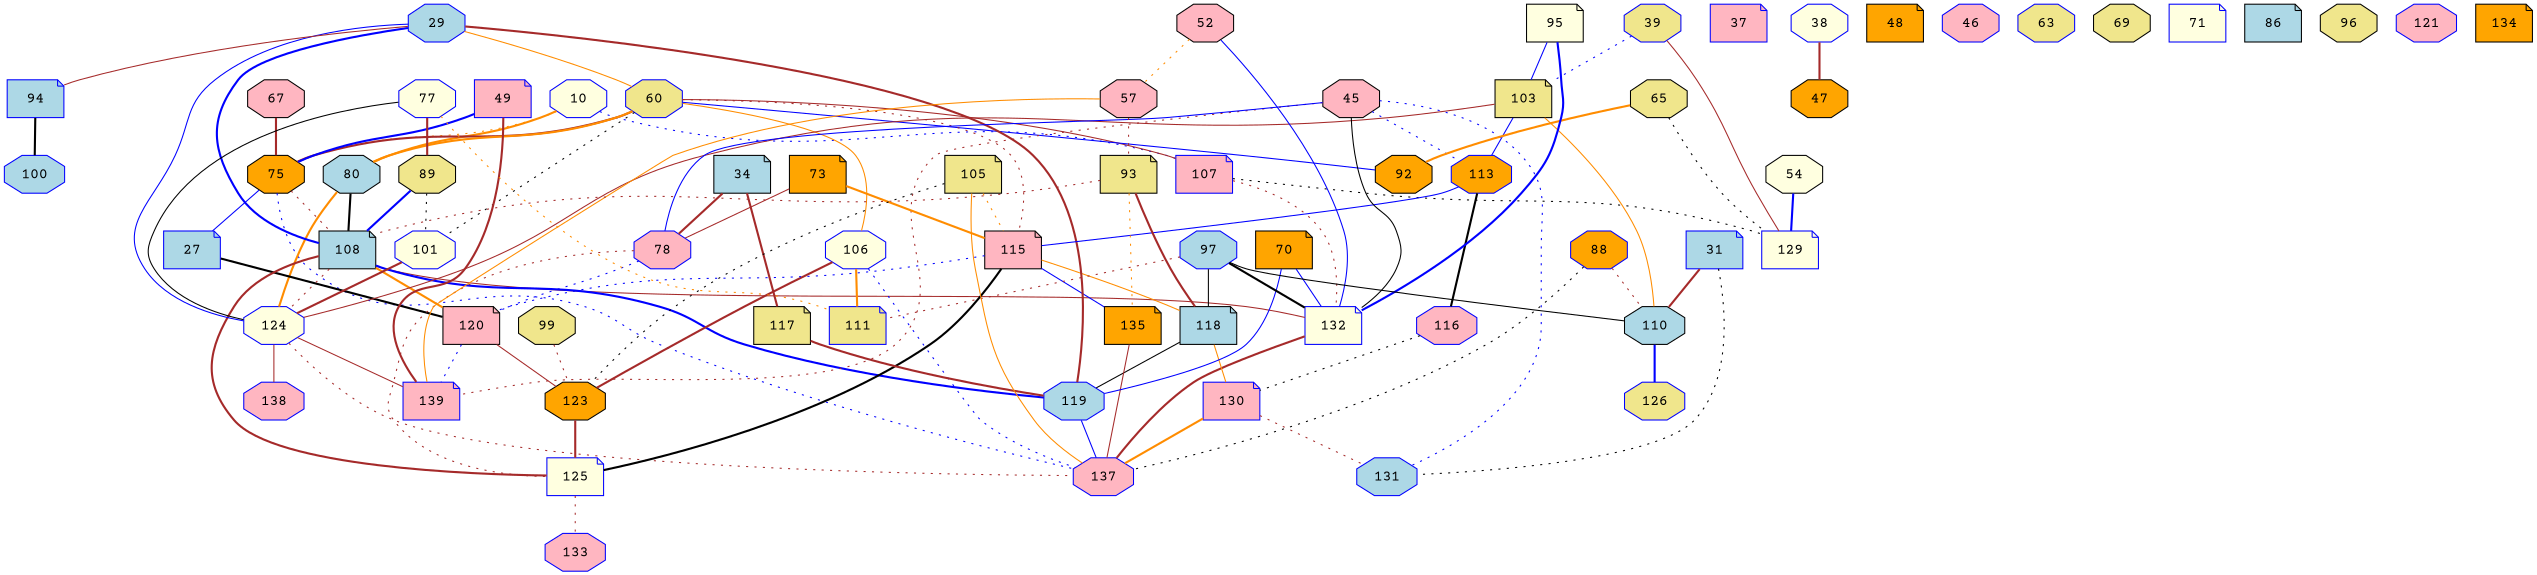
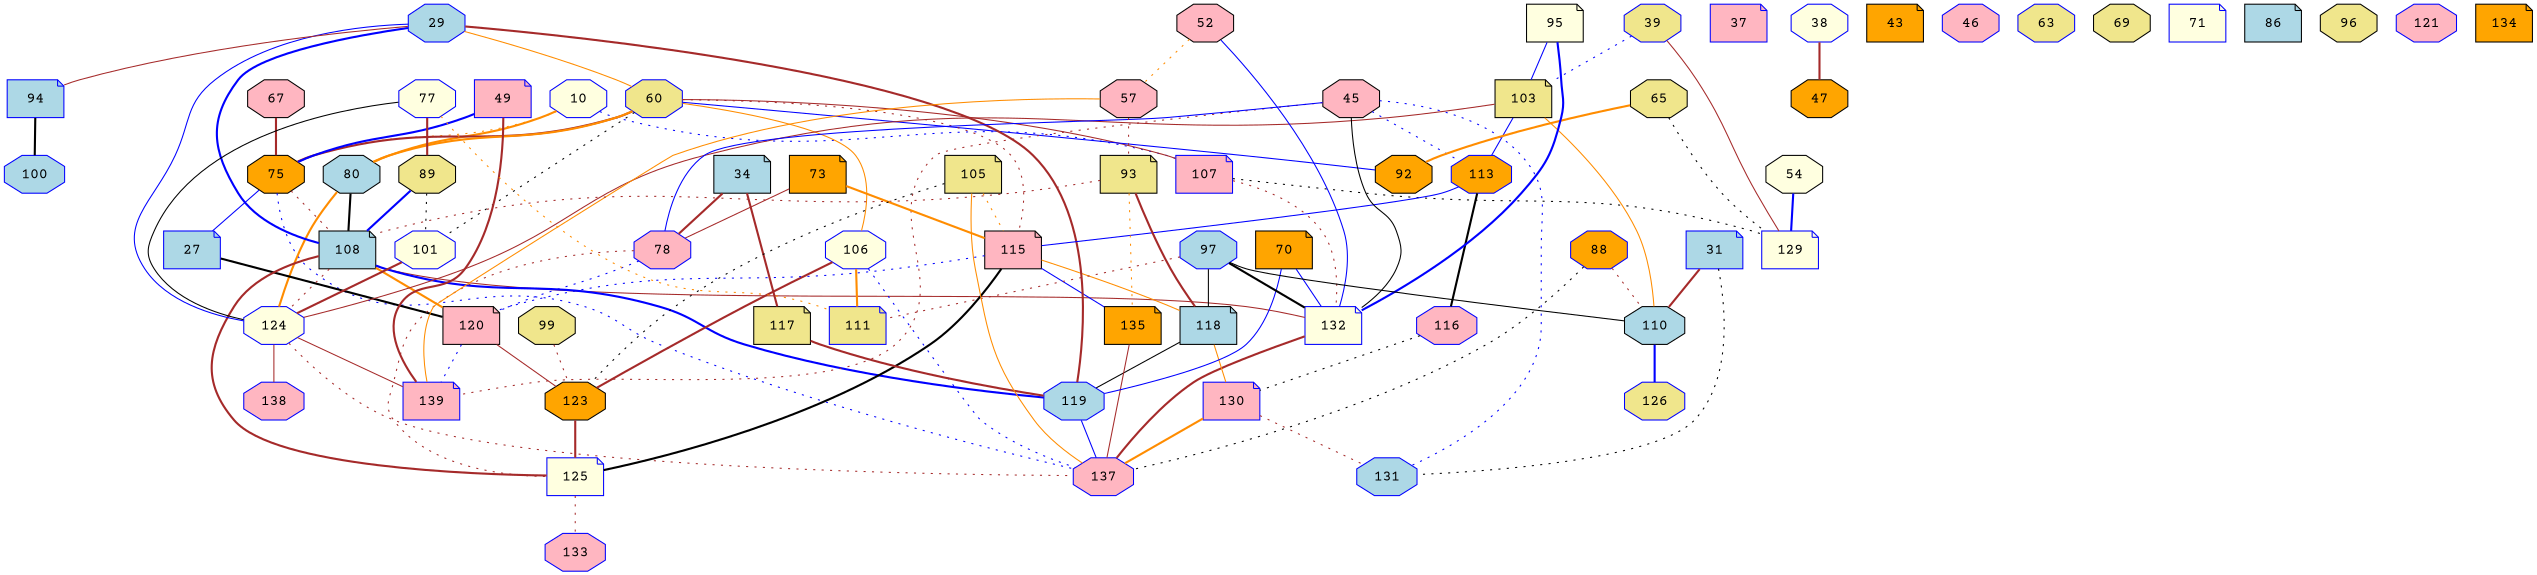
(1895, 23) -> (1895, 23)
